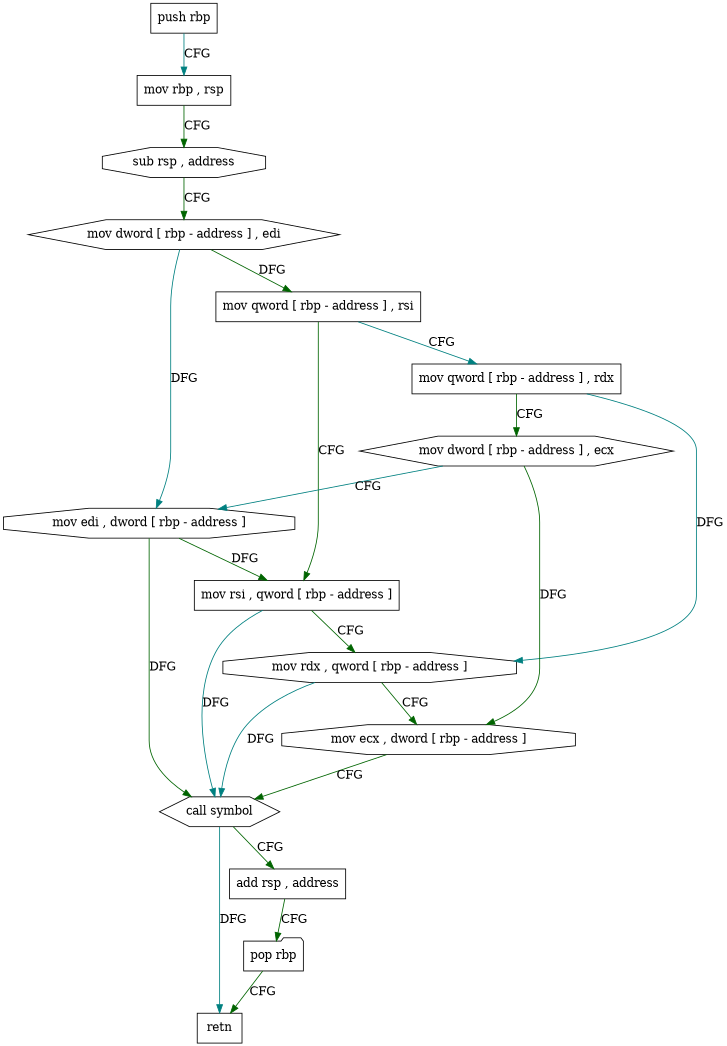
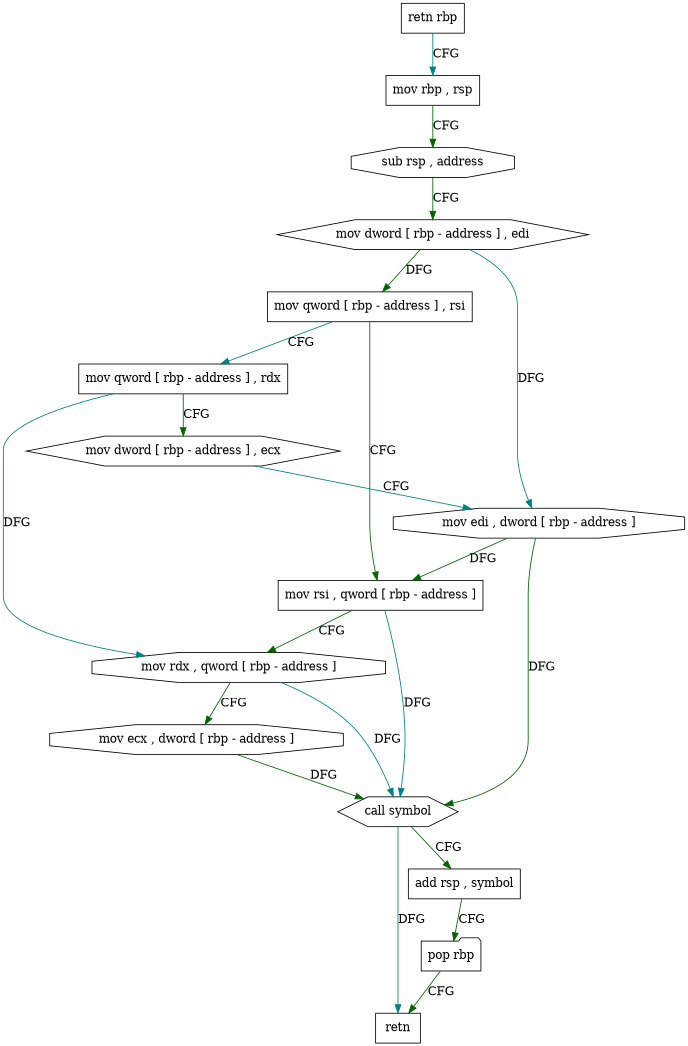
(184, 18) -> (433, 18)
(540, 603) -> none
(350, 776) -> (324, 776)
(288, 884) -> (464, 884)
